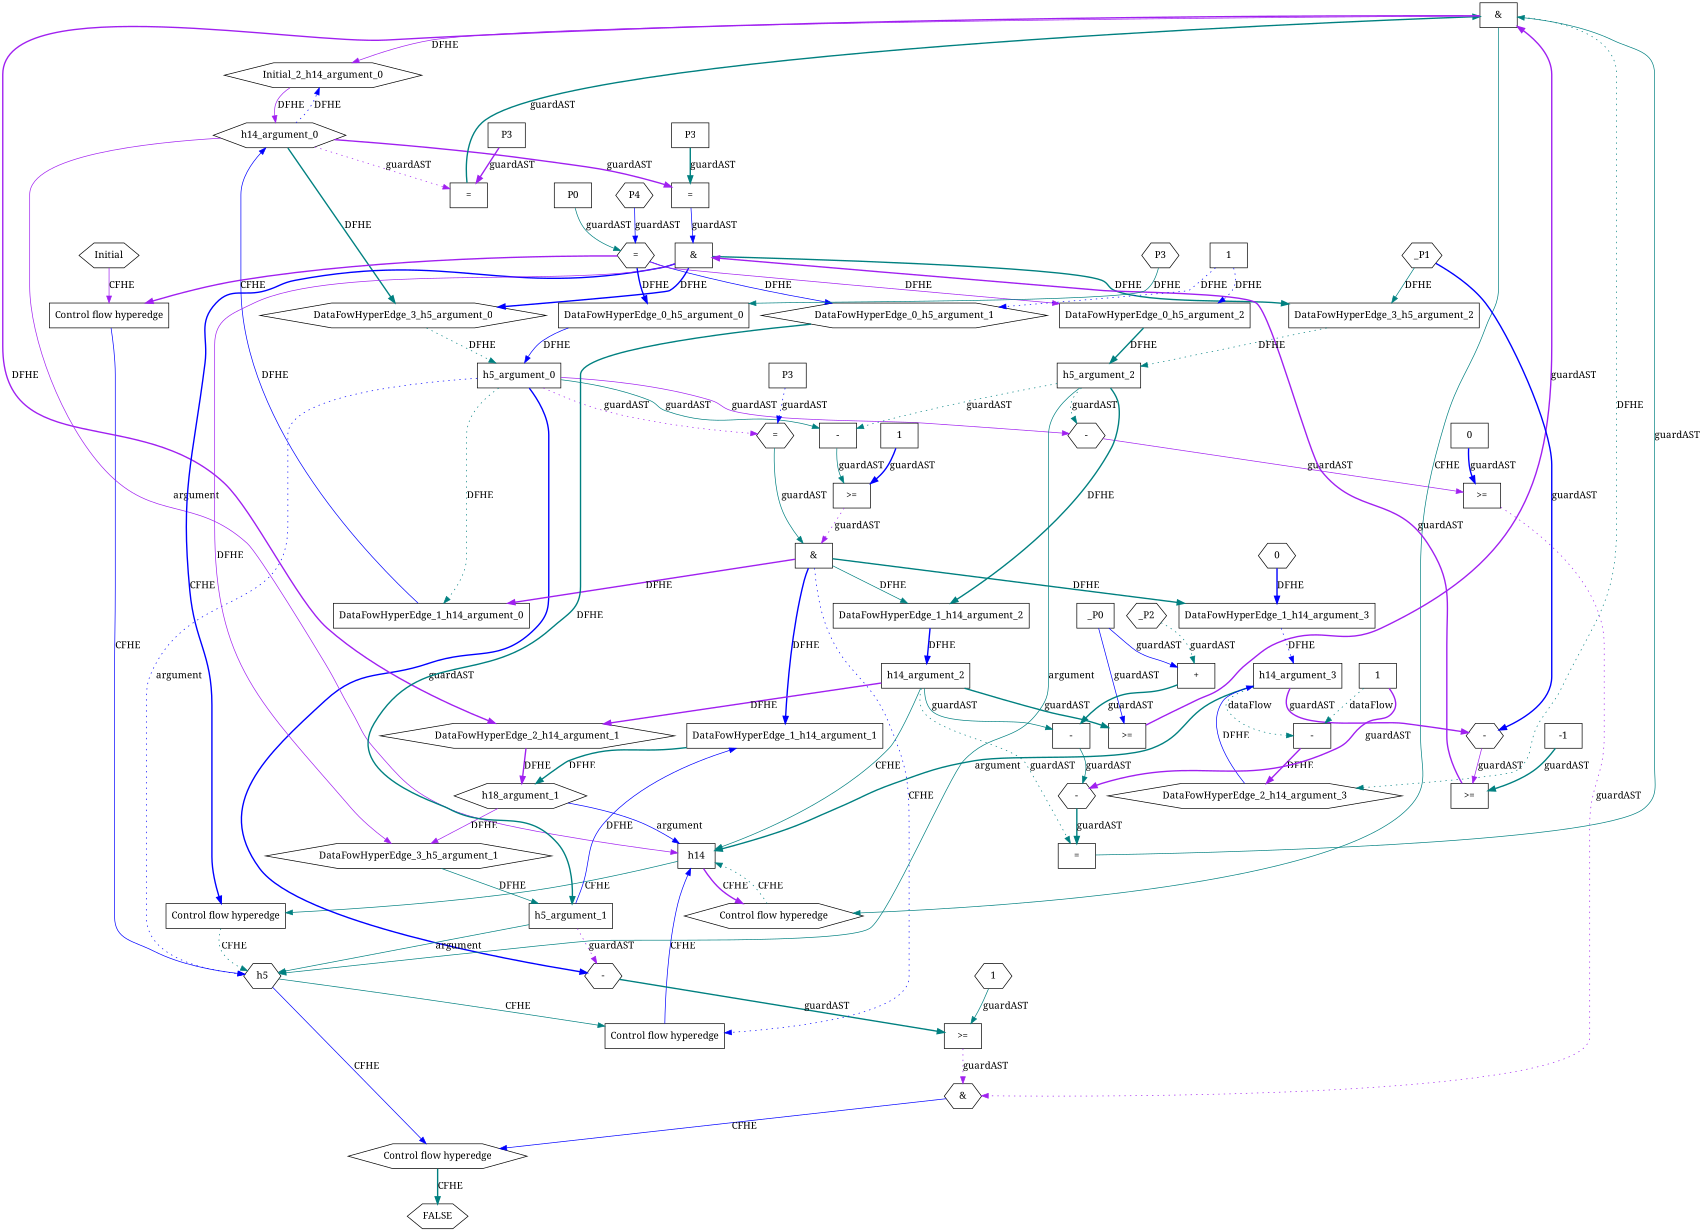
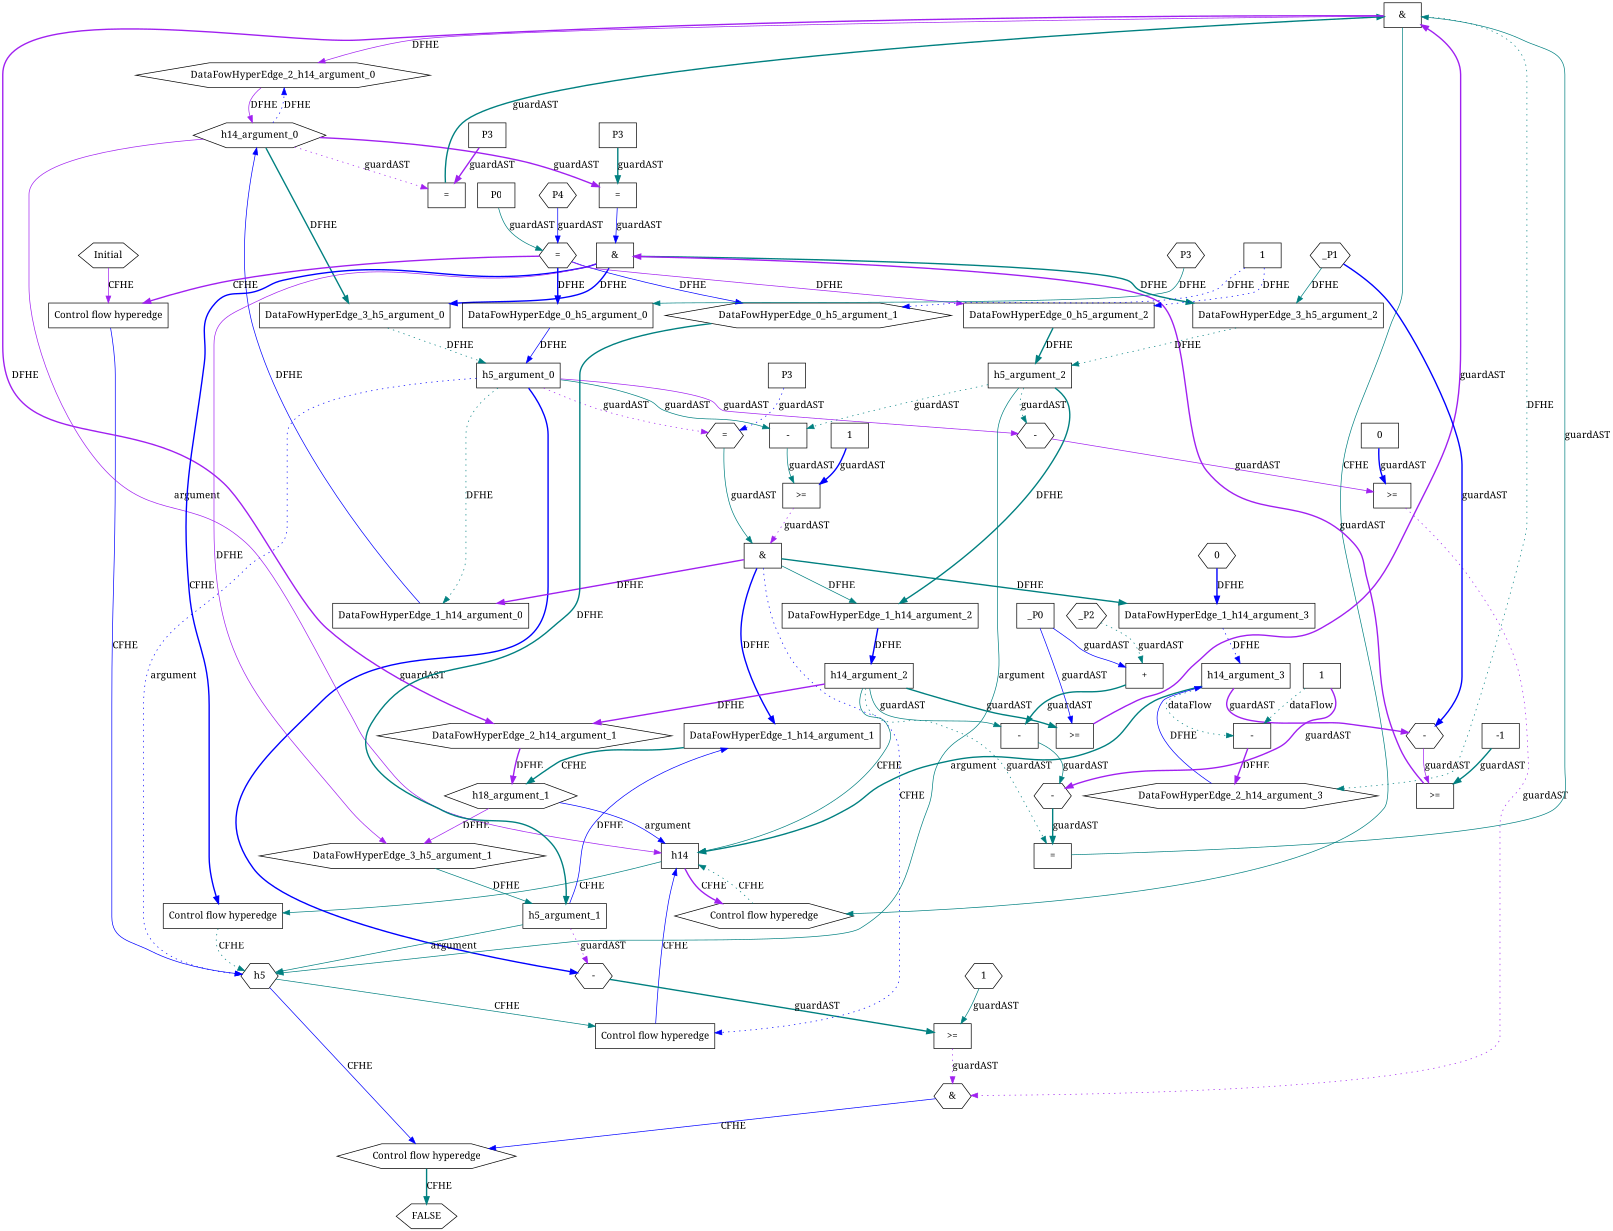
(323, 75) -> (283, 75)
(403, 315) -> (355, 315)
(583, 766) -> (574, 766)
